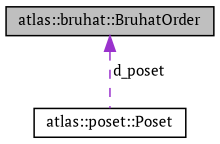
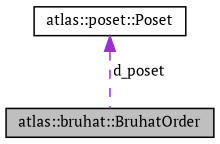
(110, 80) -> (110, 80)
